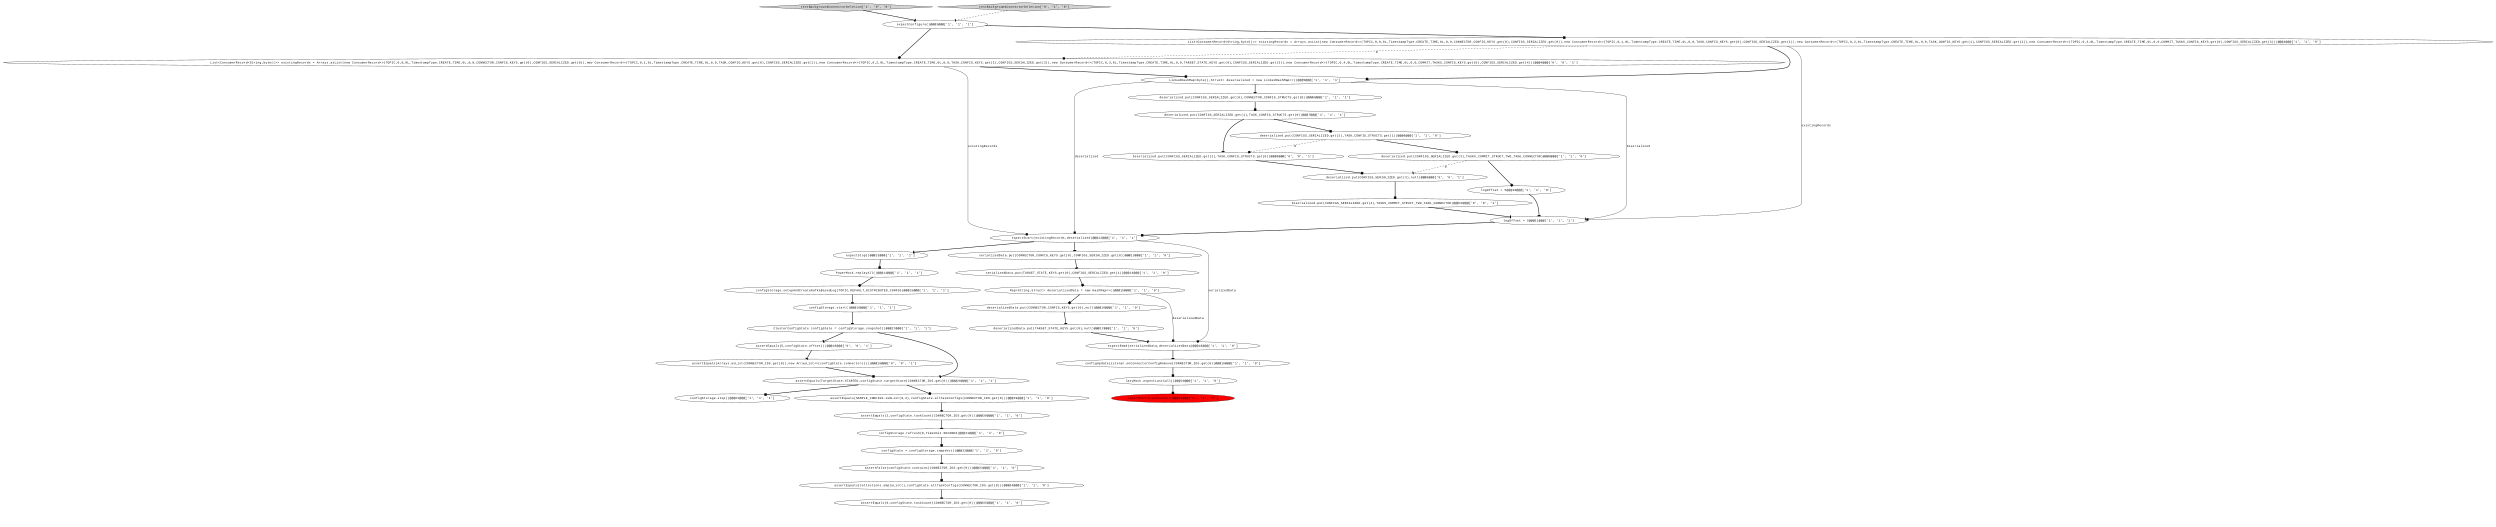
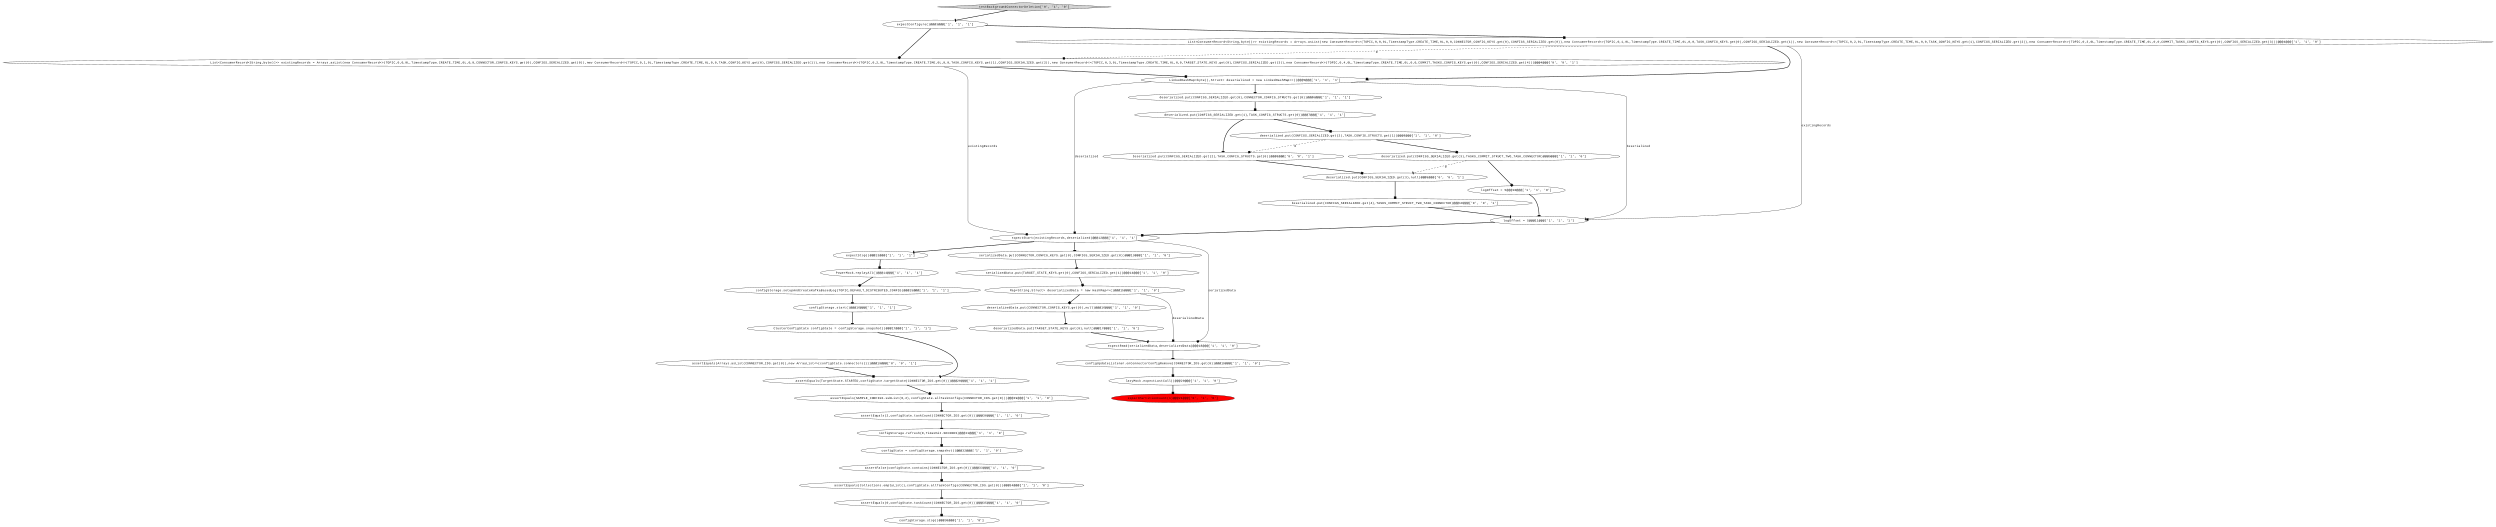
(846, 7) -> none
(982, 15) -> (982, 15)
(814, 346) -> none
(732, 398) -> none
none -> (942, 520)
